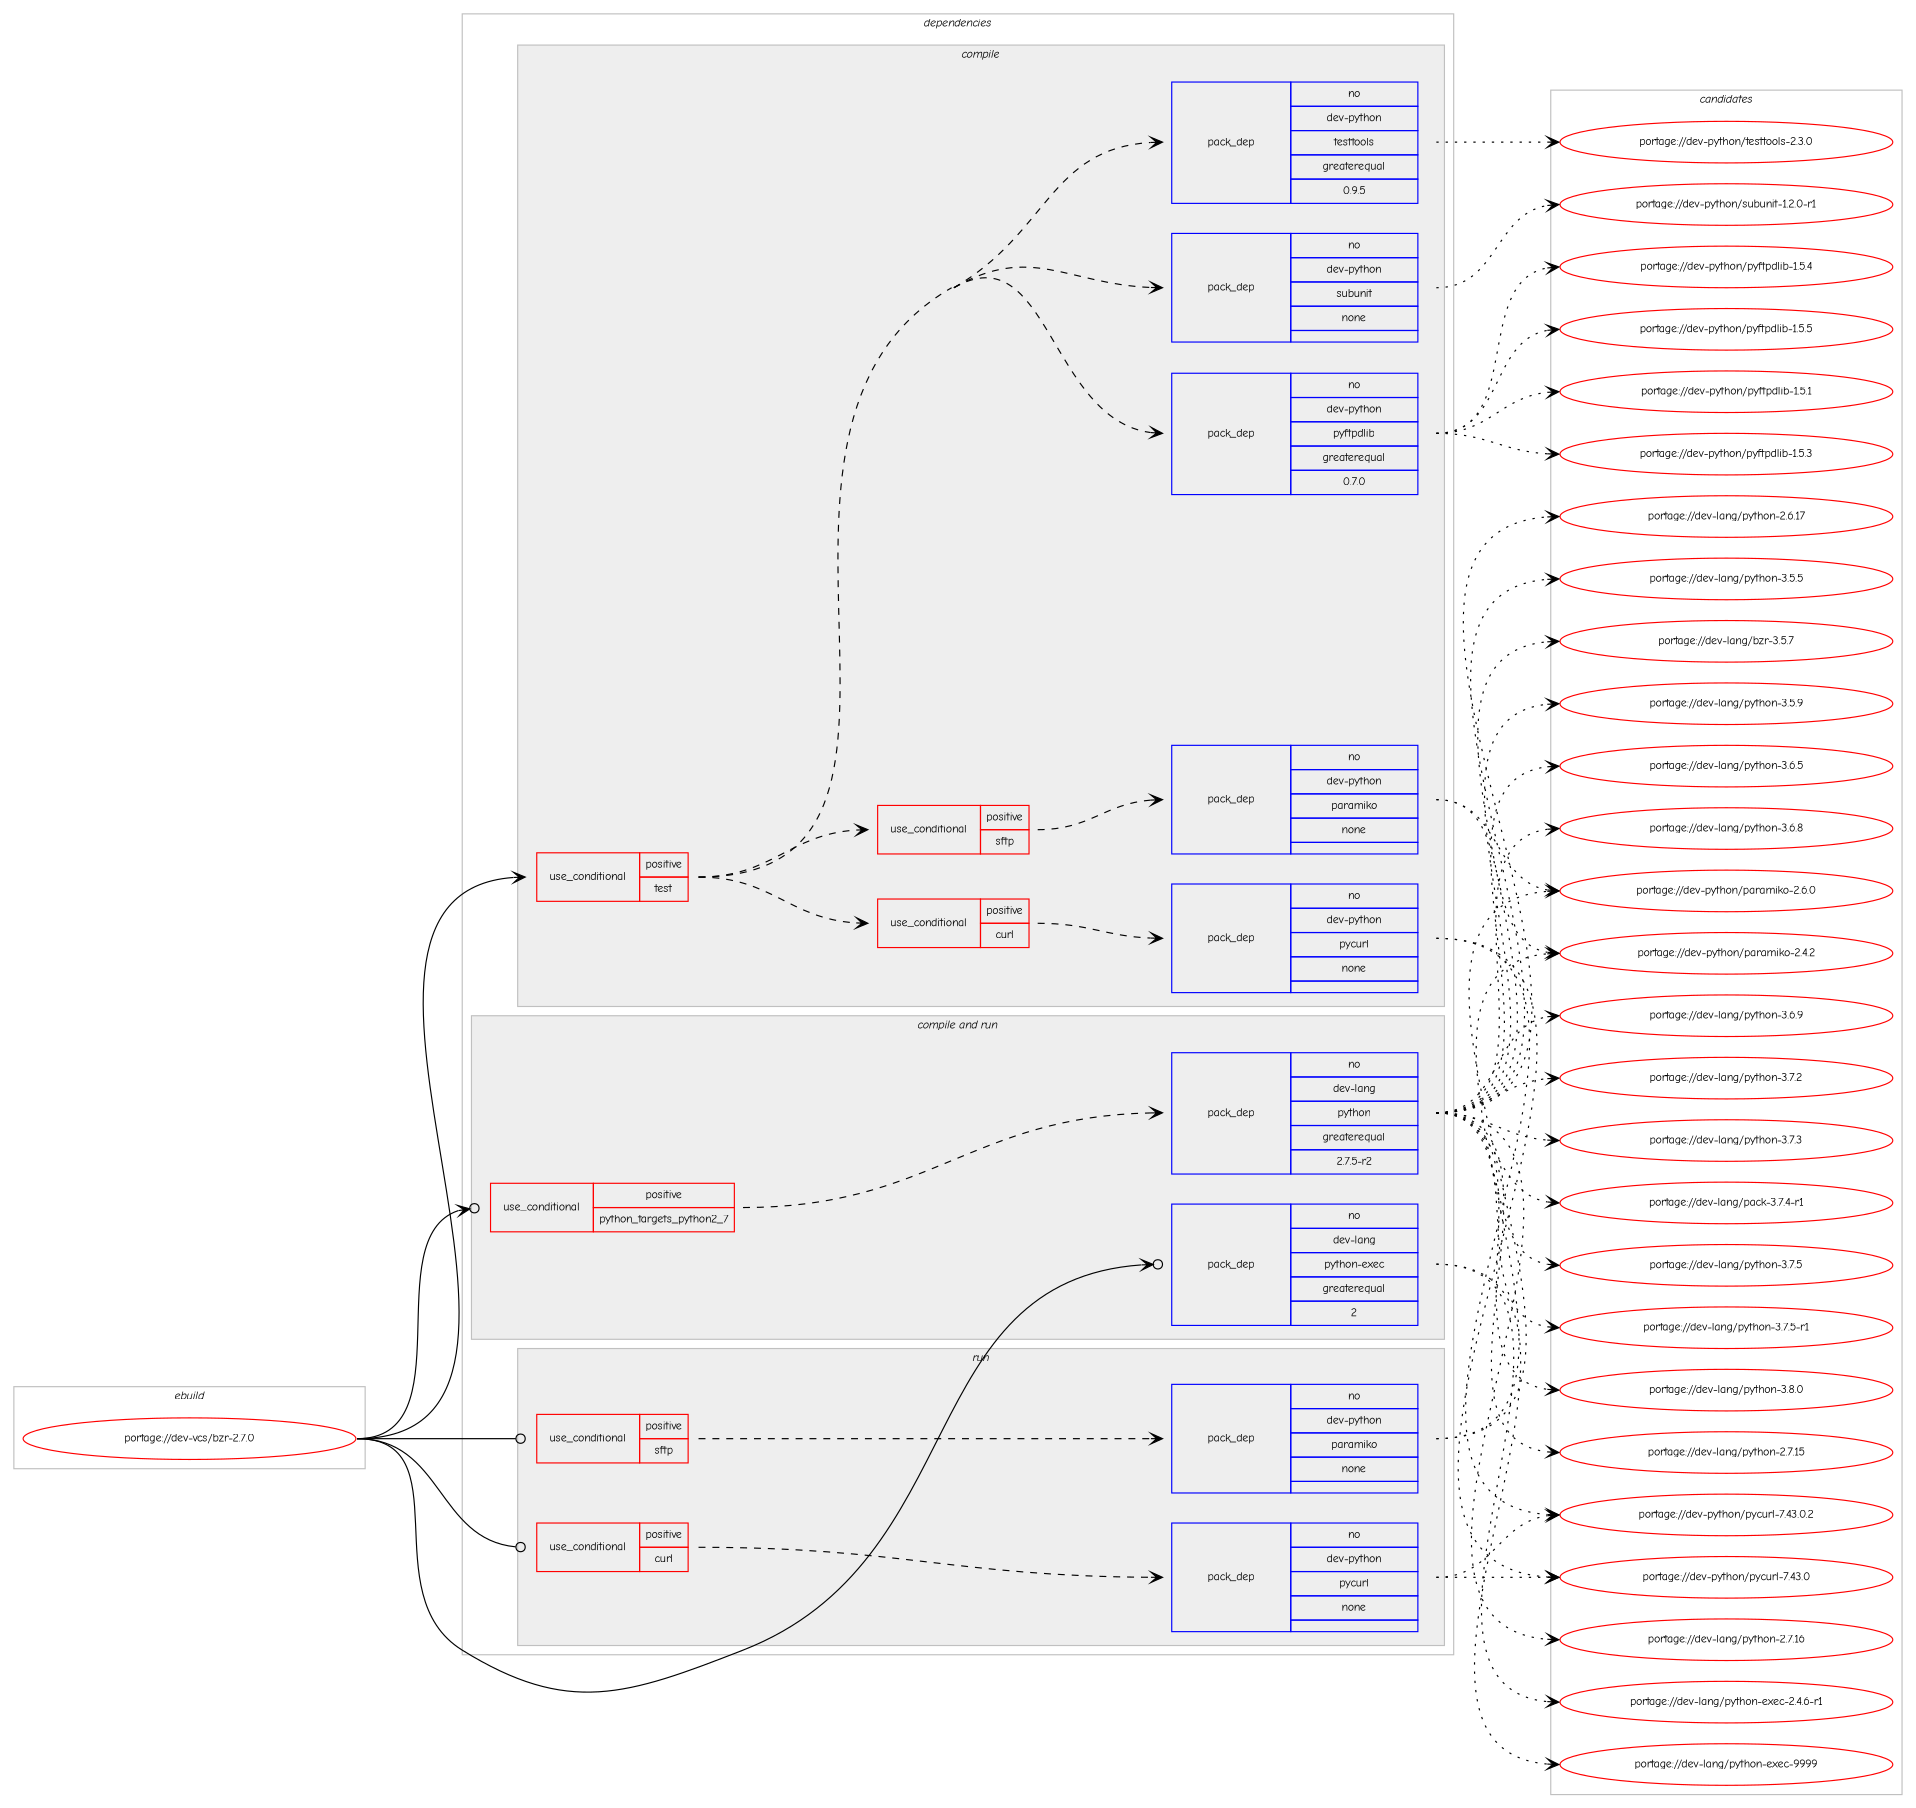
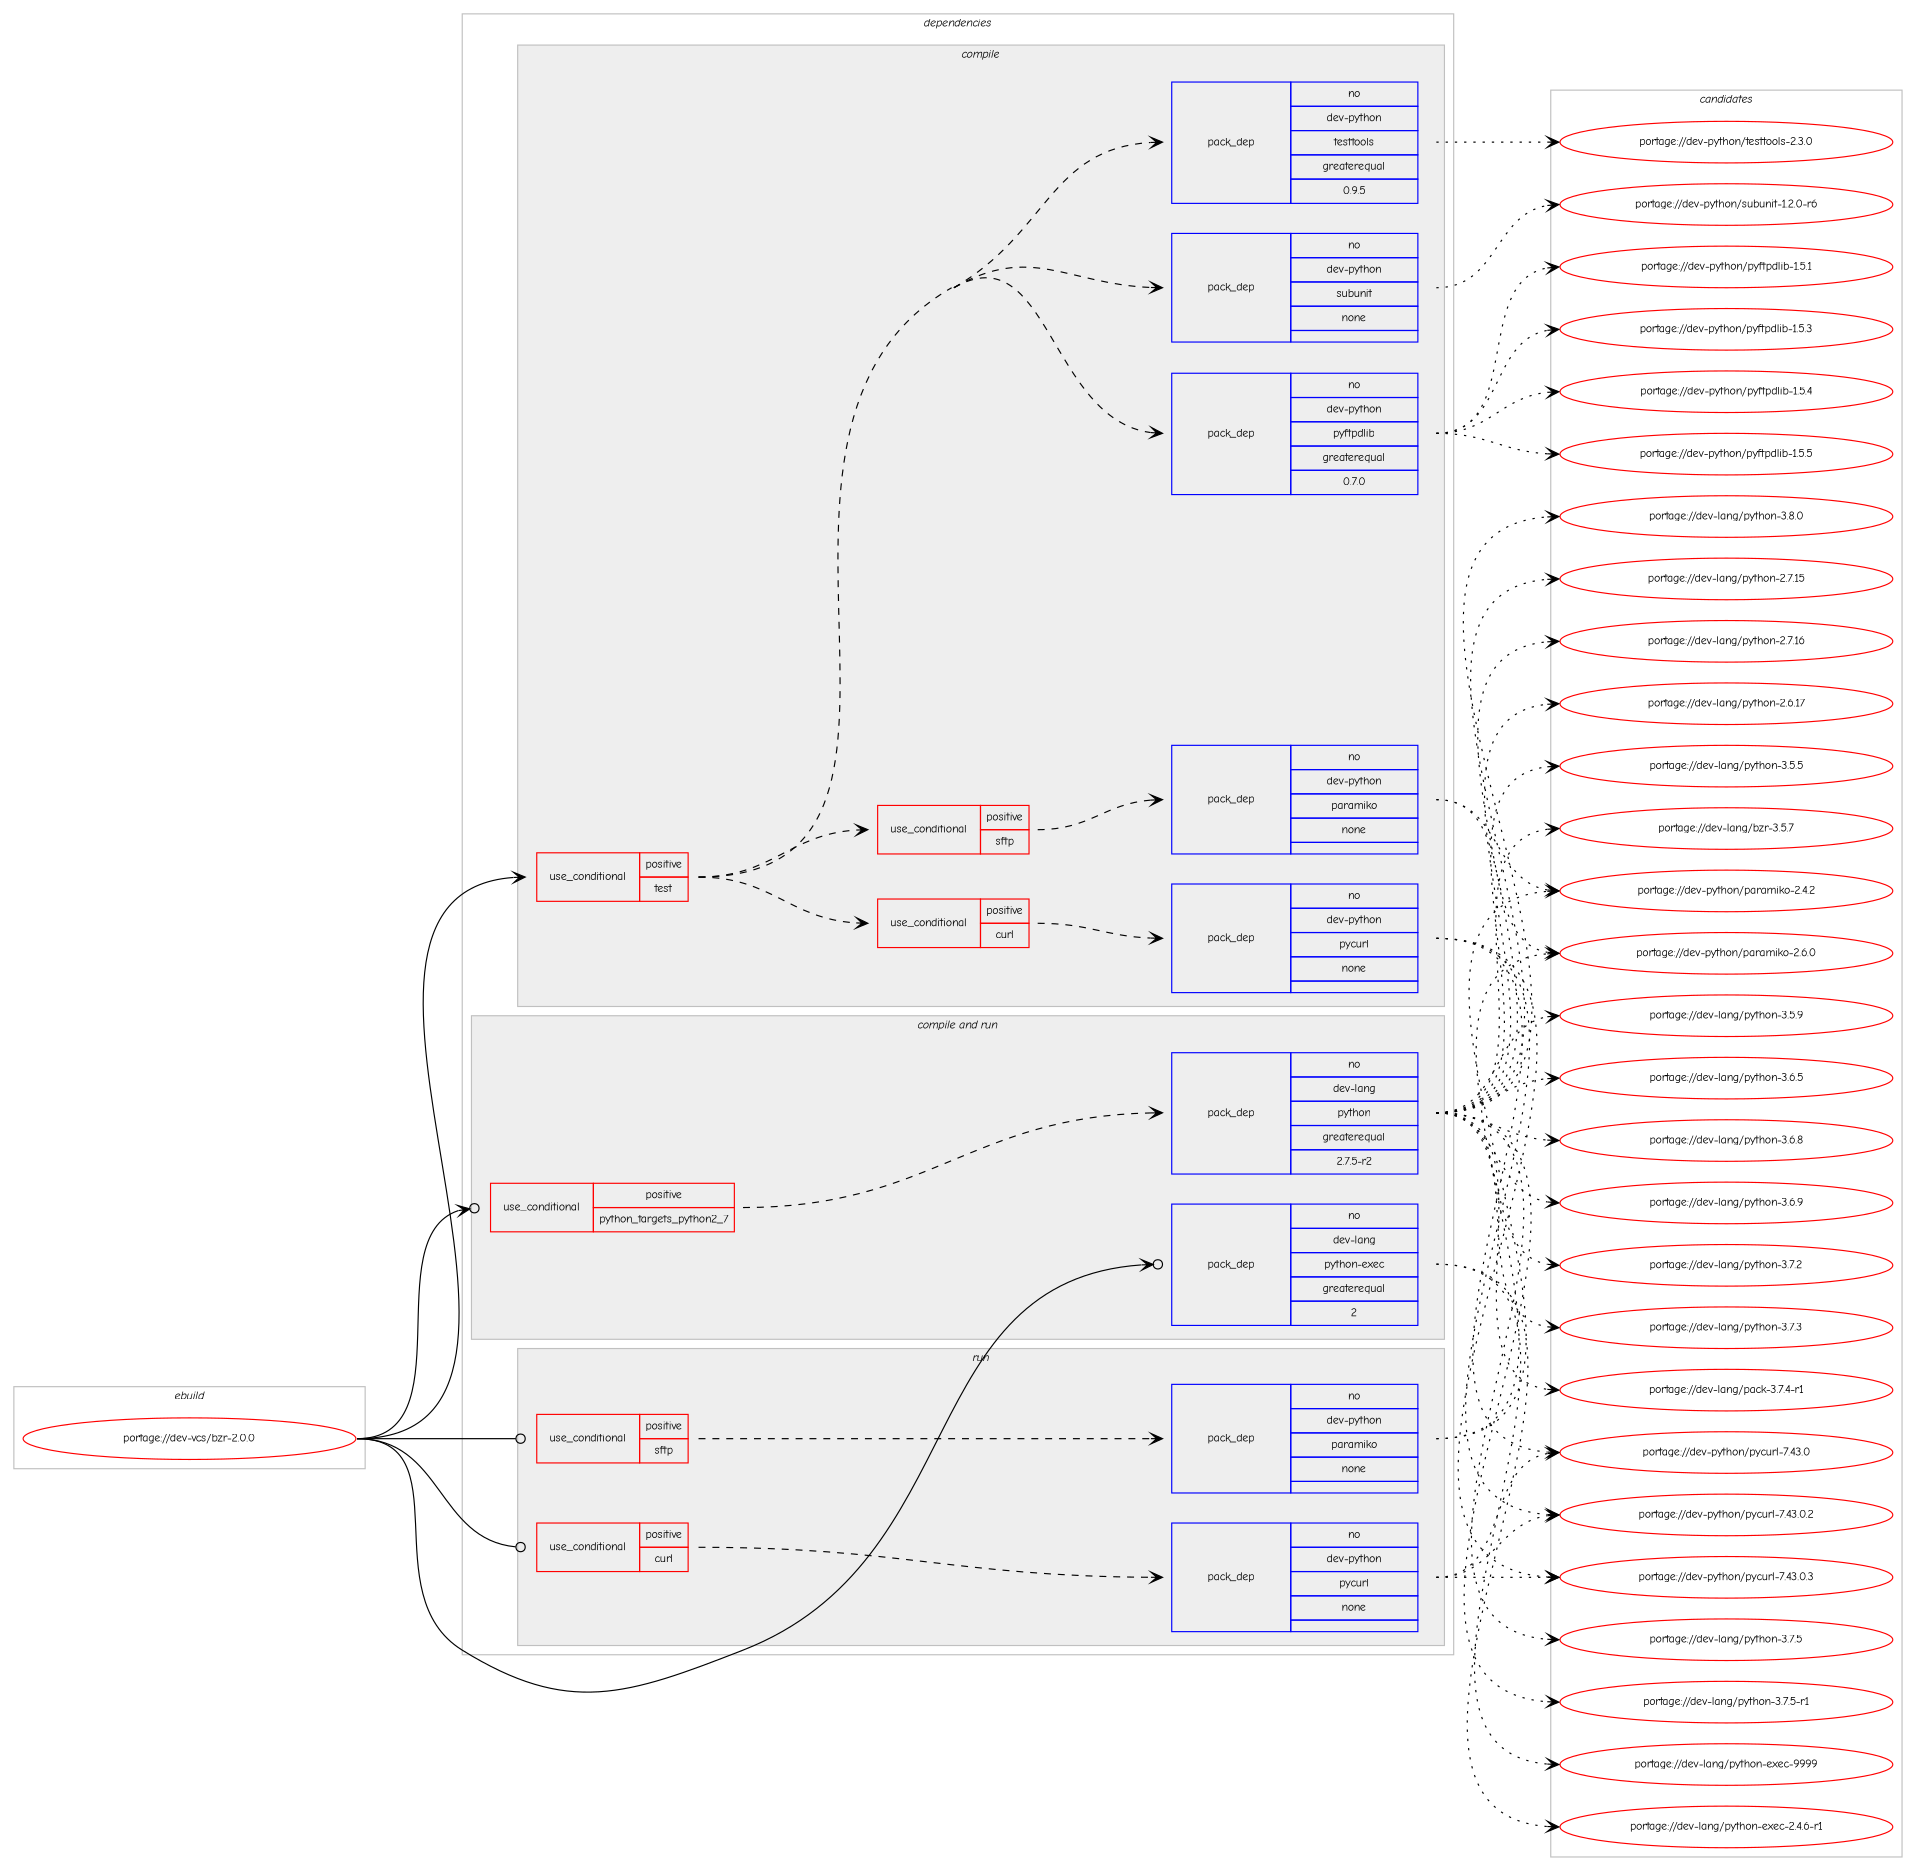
(1726, 205) -> (1726, 205)
(190, 1439) -> (190, 1439)
none -> (1726, 1577)
